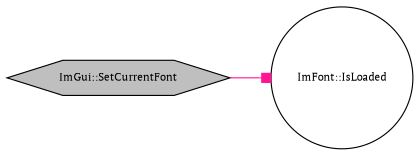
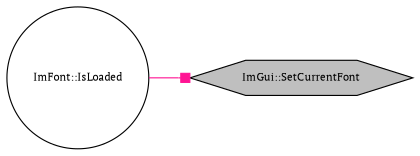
(245, 78) -> (164, 78)
